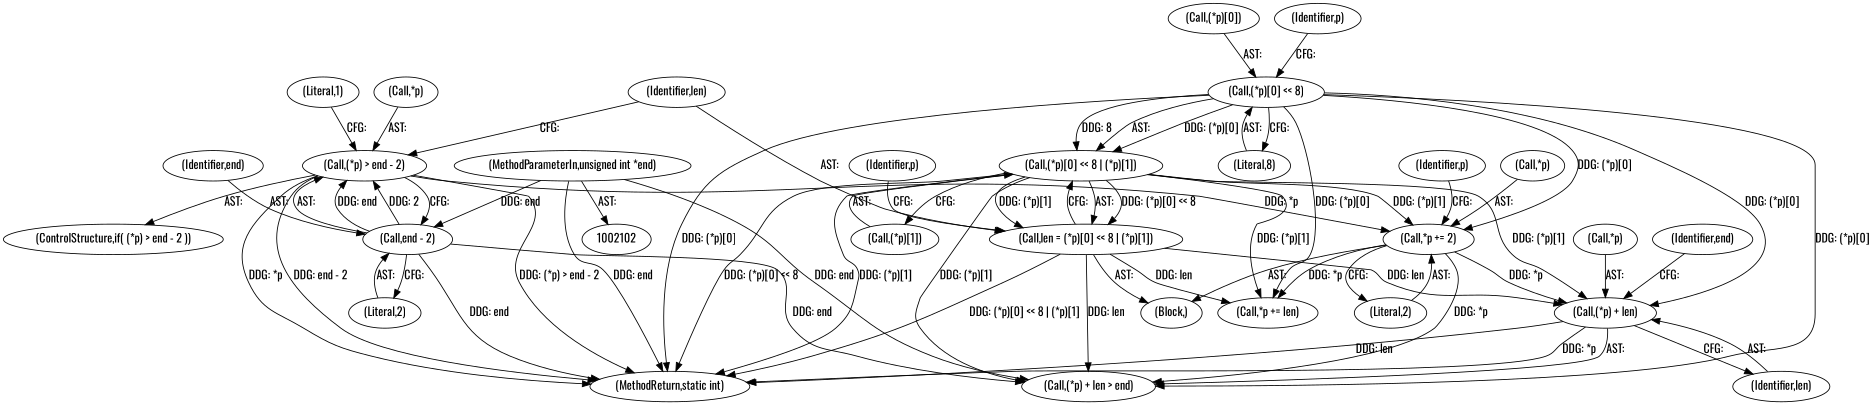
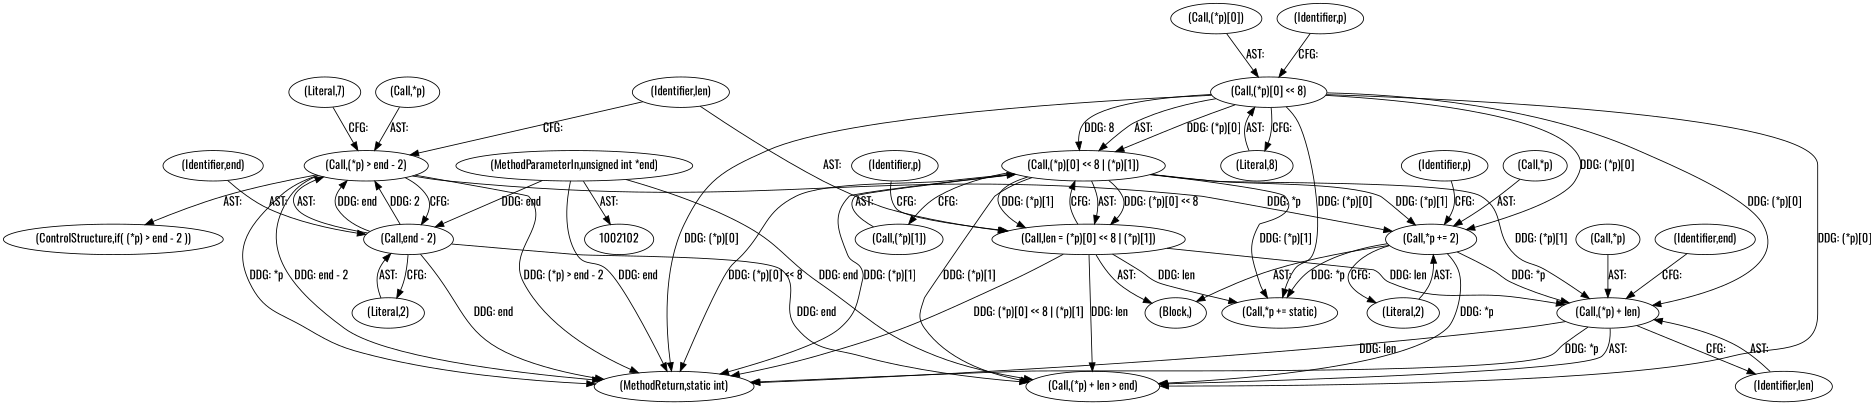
(323, 92) -> (325, 92)
(1268, 313) -> (1280, 313)
